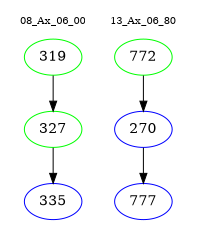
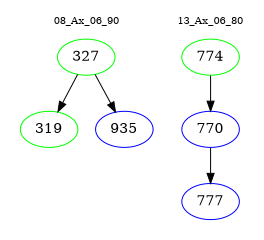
(53, 22) -> (87, 22)
(143, 57) -> (211, 57)
(53, 88) -> (70, 89)
(143, 129) -> (211, 129)
(53, 202) -> (124, 129)
